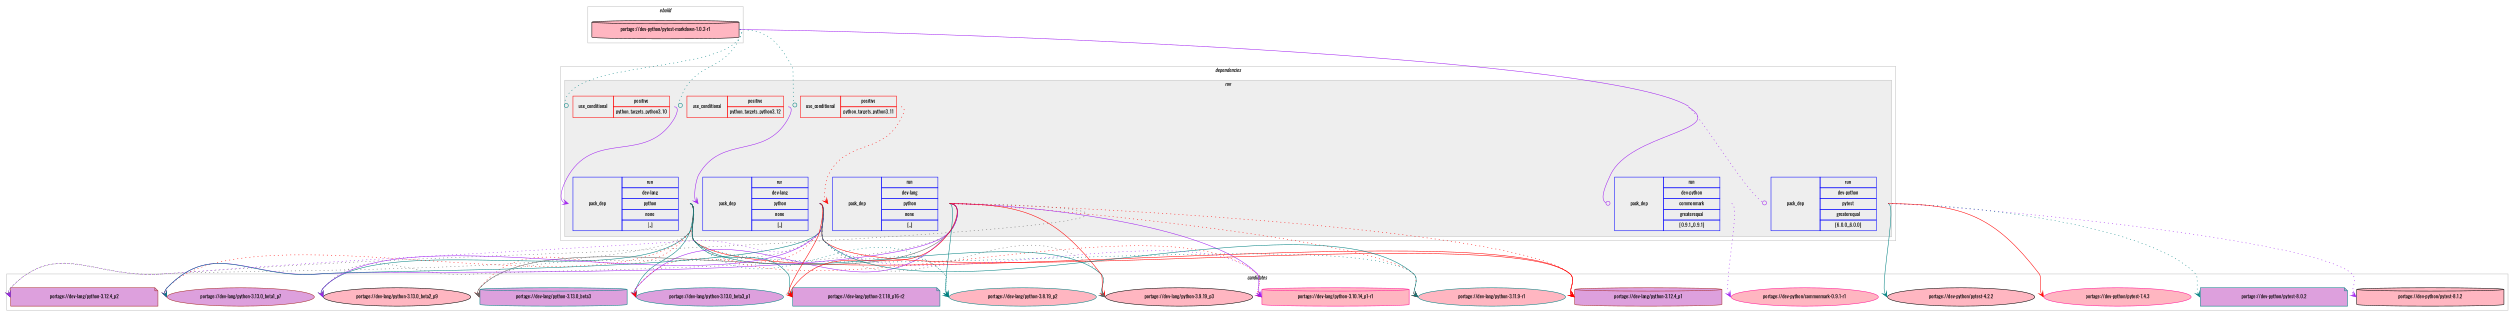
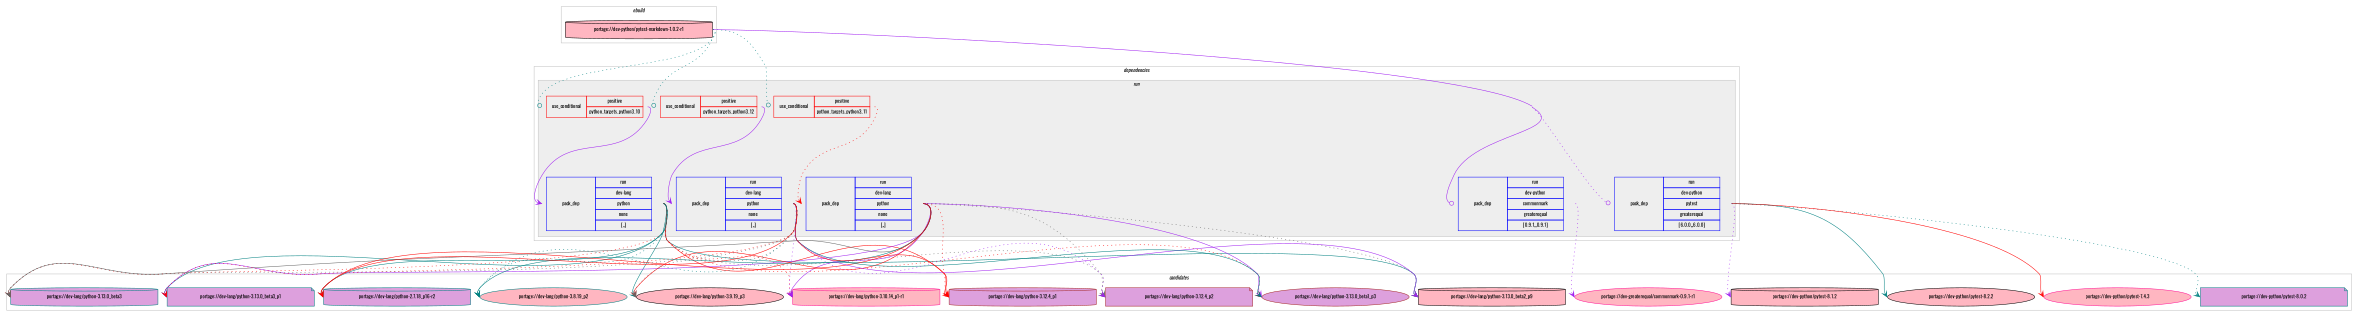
(241, 297) -> (1336, 297)
(397, 297) -> (1492, 297)
(710, 297) -> (241, 297)
(866, 297) -> (397, 297)
(1492, 297) -> none
(1805, 297) -> (1648, 297)
(1961, 297) -> (1961, 297)
